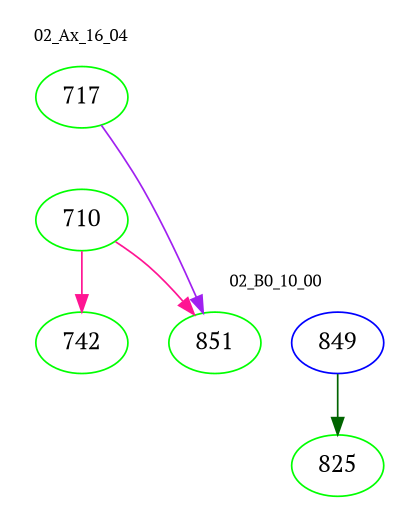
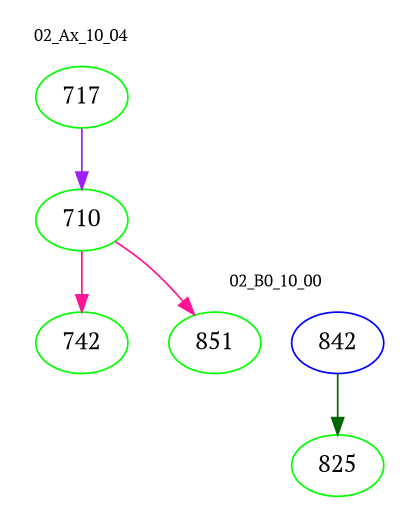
(81, 37) -> (81, 37)
(154, 208) -> (82, 150)
(338, 343) -> (338, 343)
